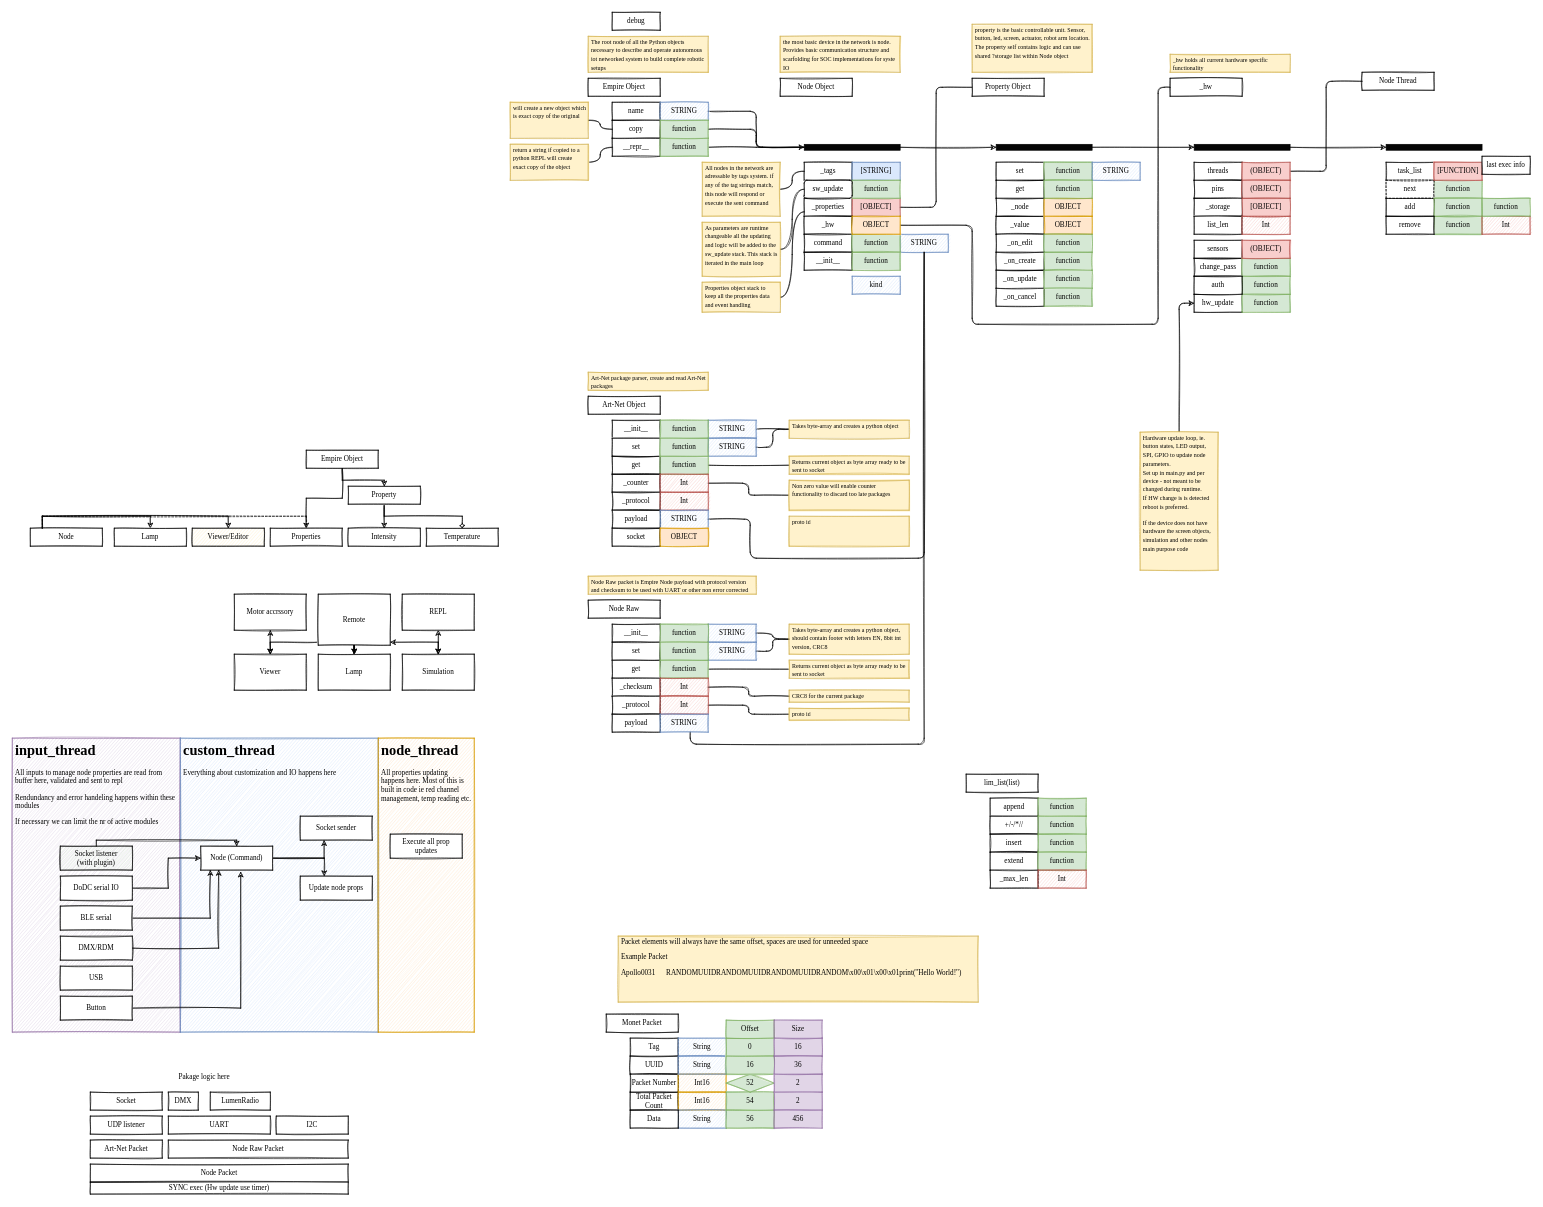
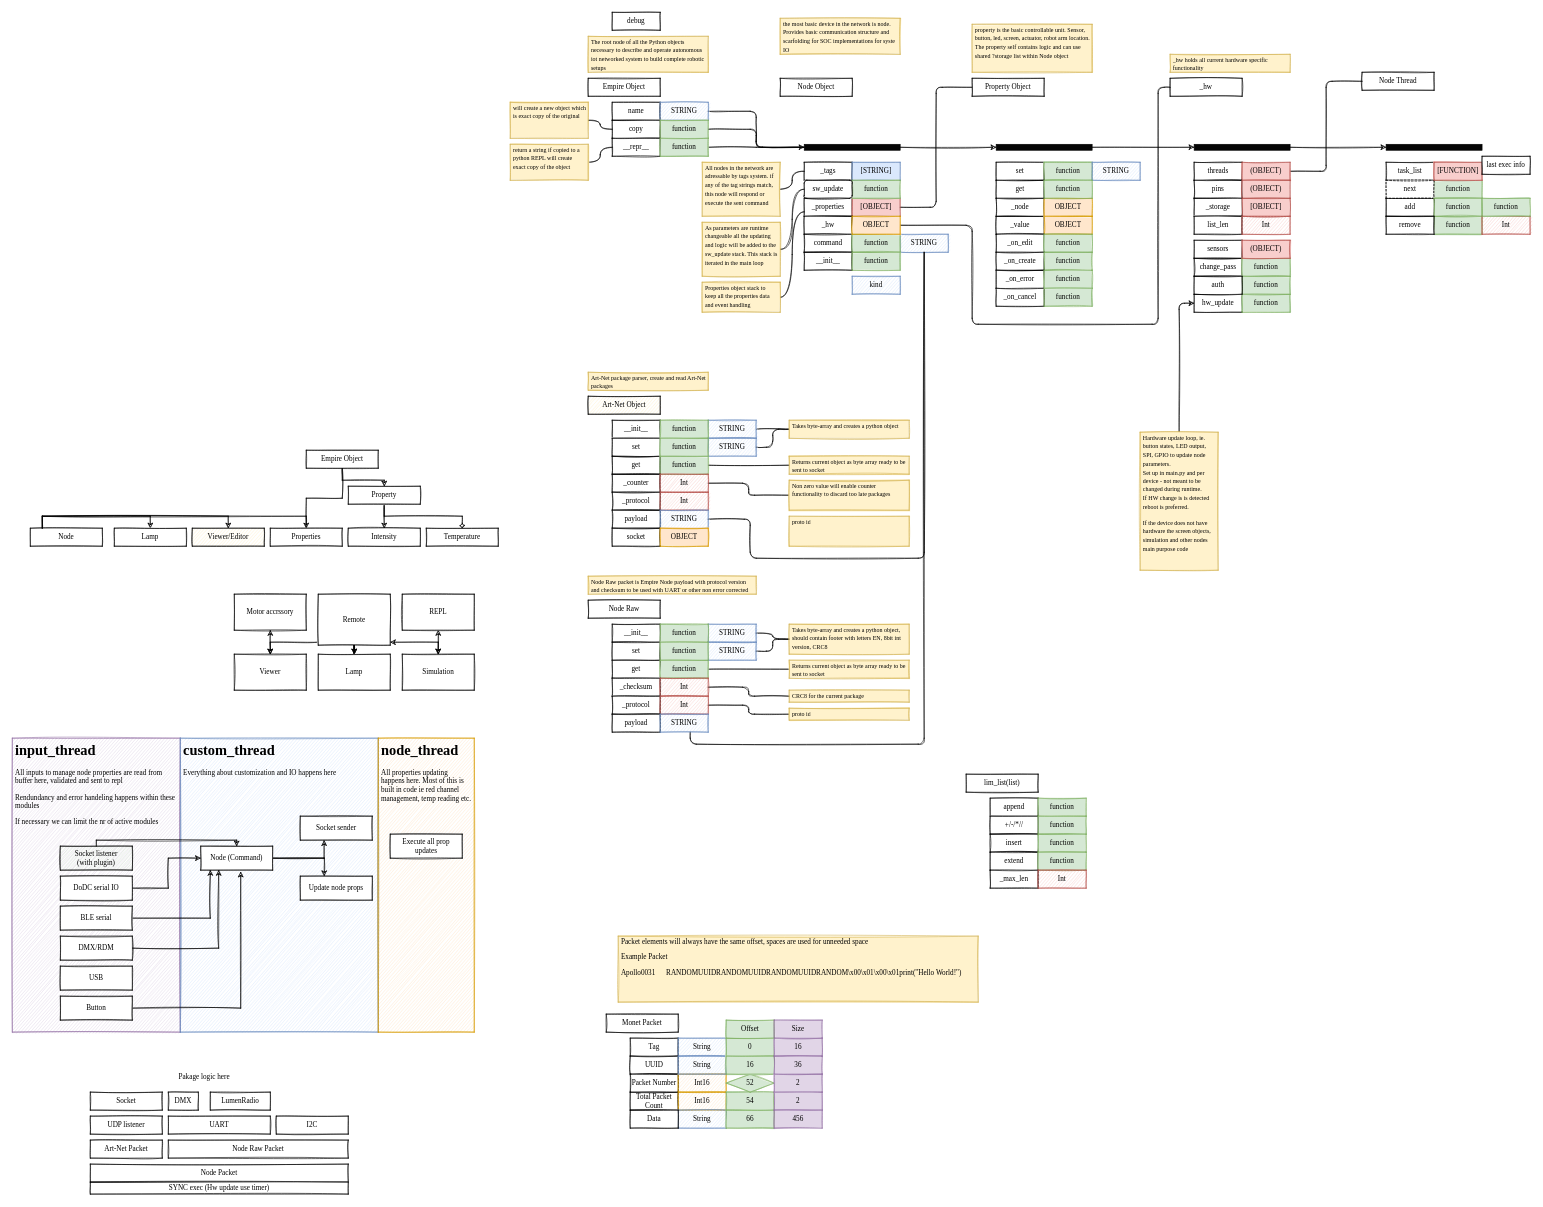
(840, 54) -> (840, 36)
(1020, 279) -> (1020, 279)
(624, 405) -> (624, 405)
(268, 516) -> (268, 516)
(750, 1119) -> (750, 1119)
